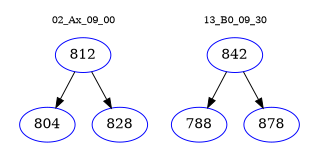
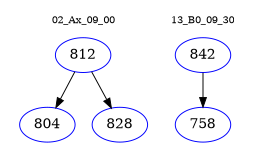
(199, 125) -> (203, 125)
(272, 125) -> none
